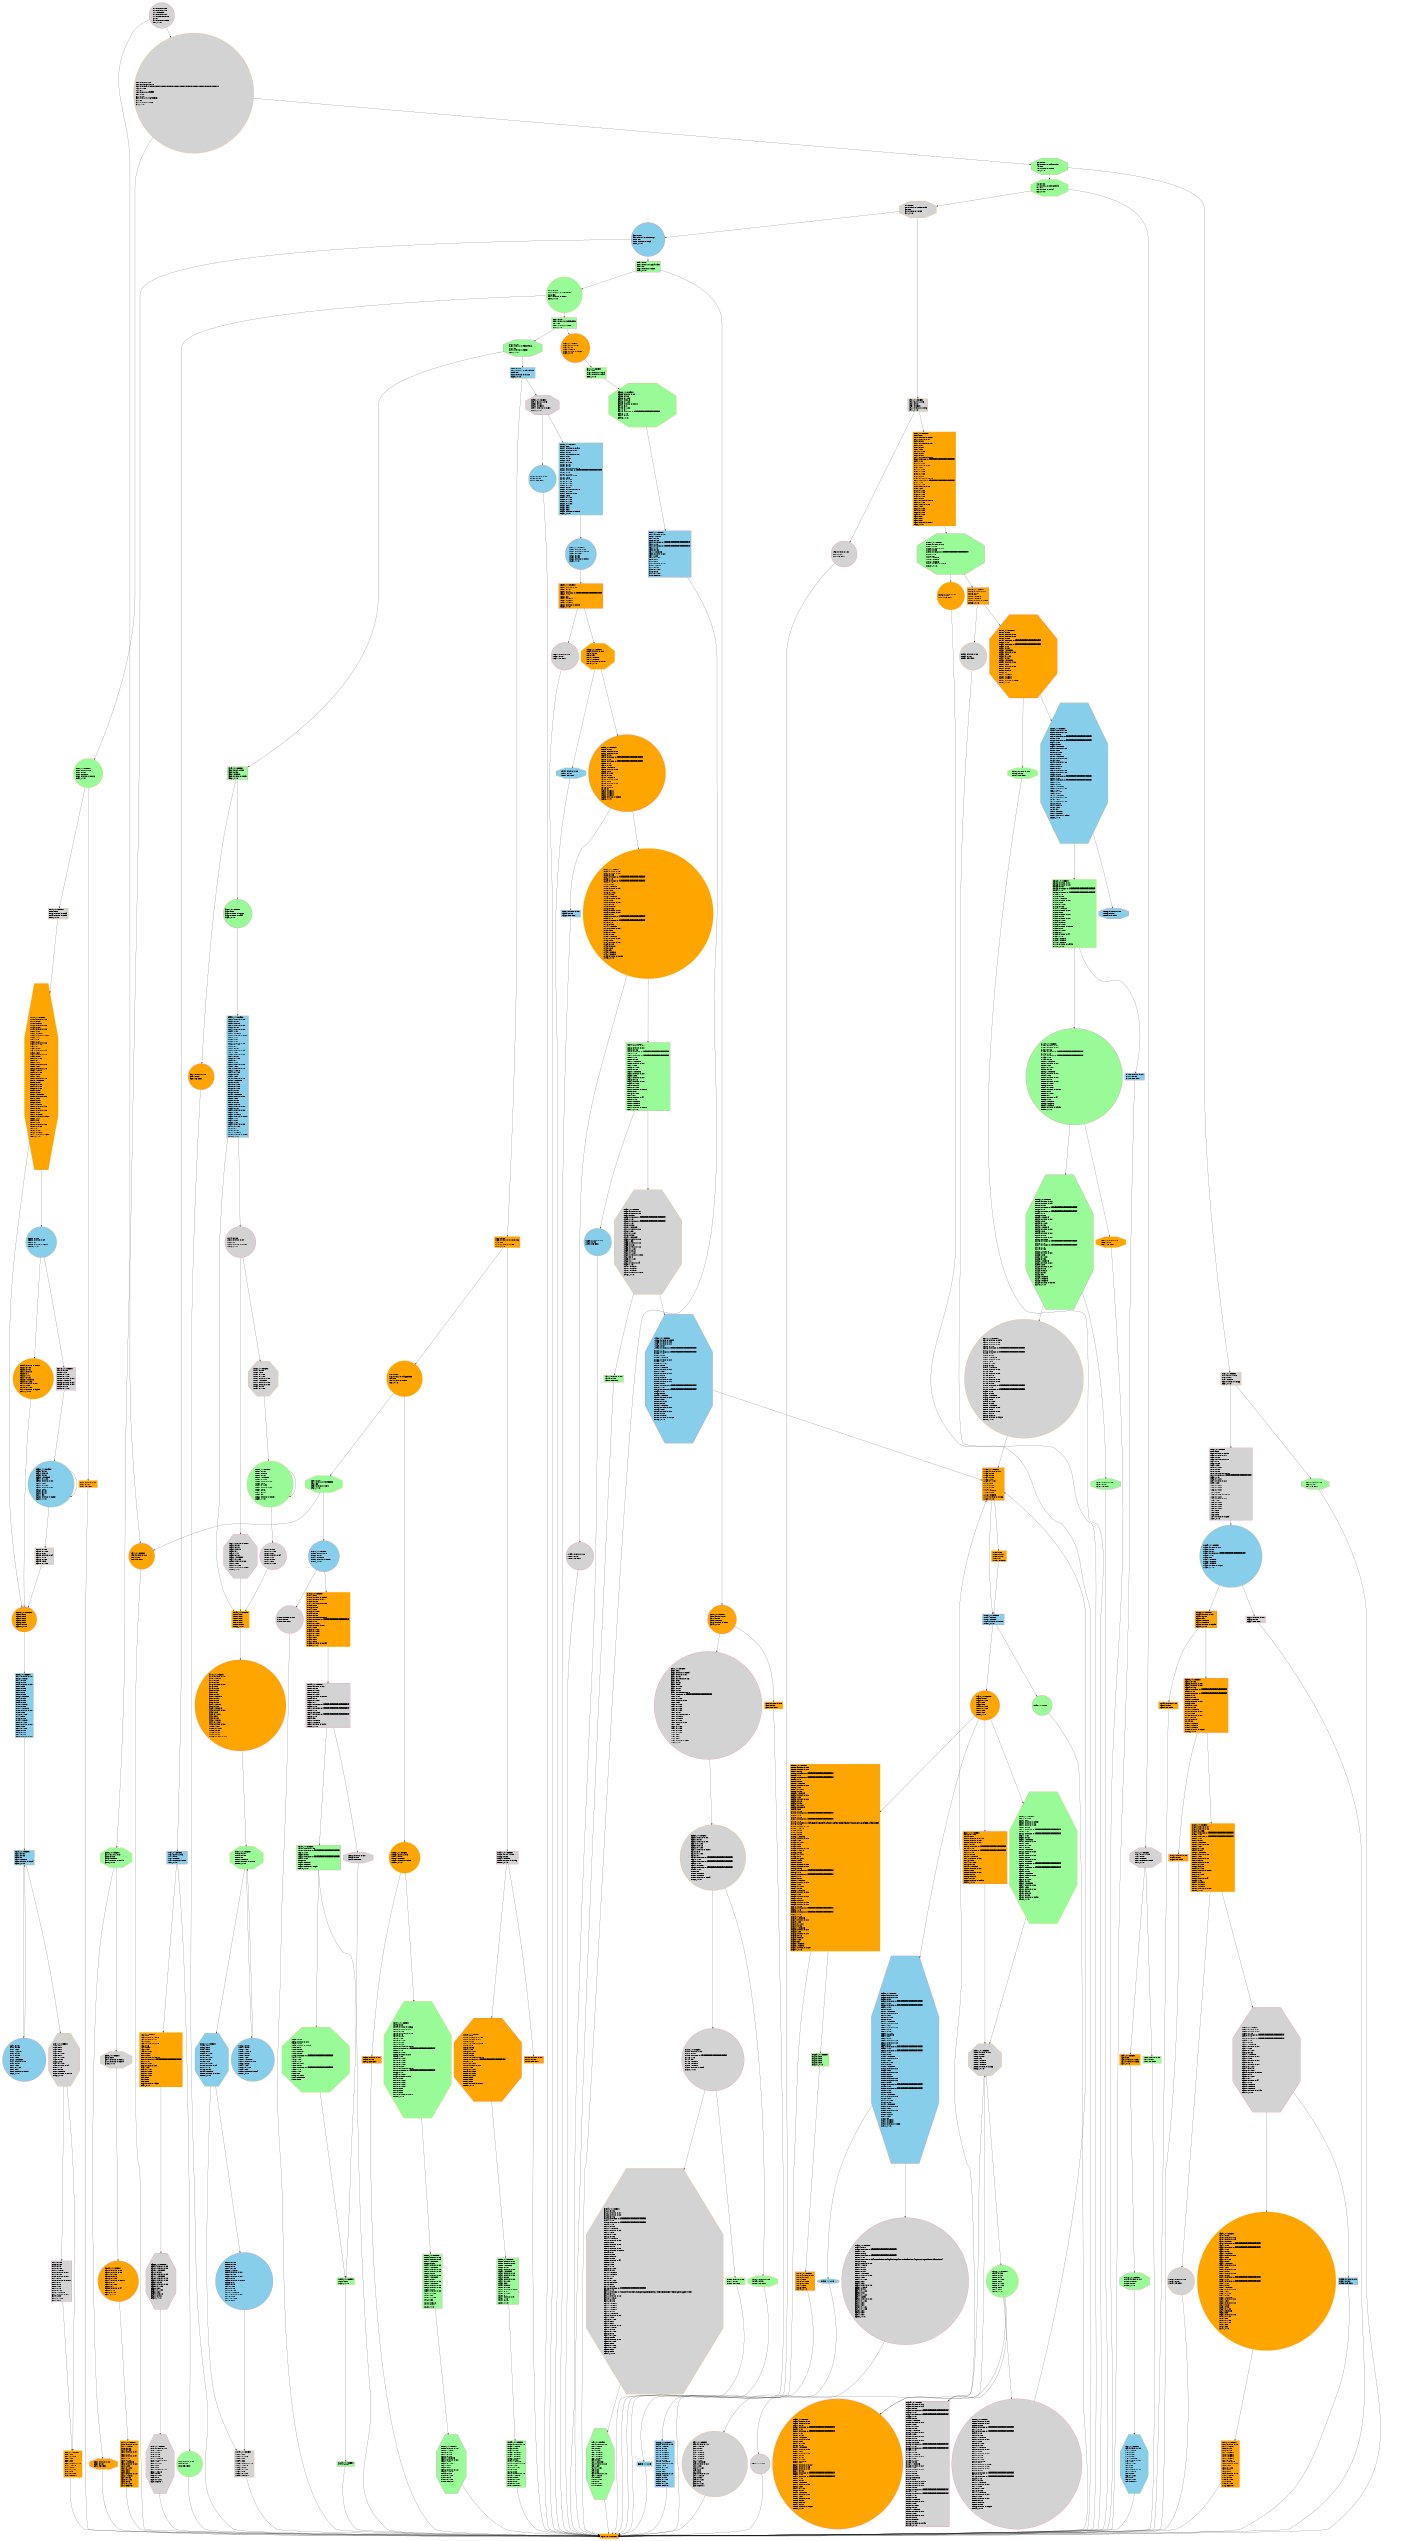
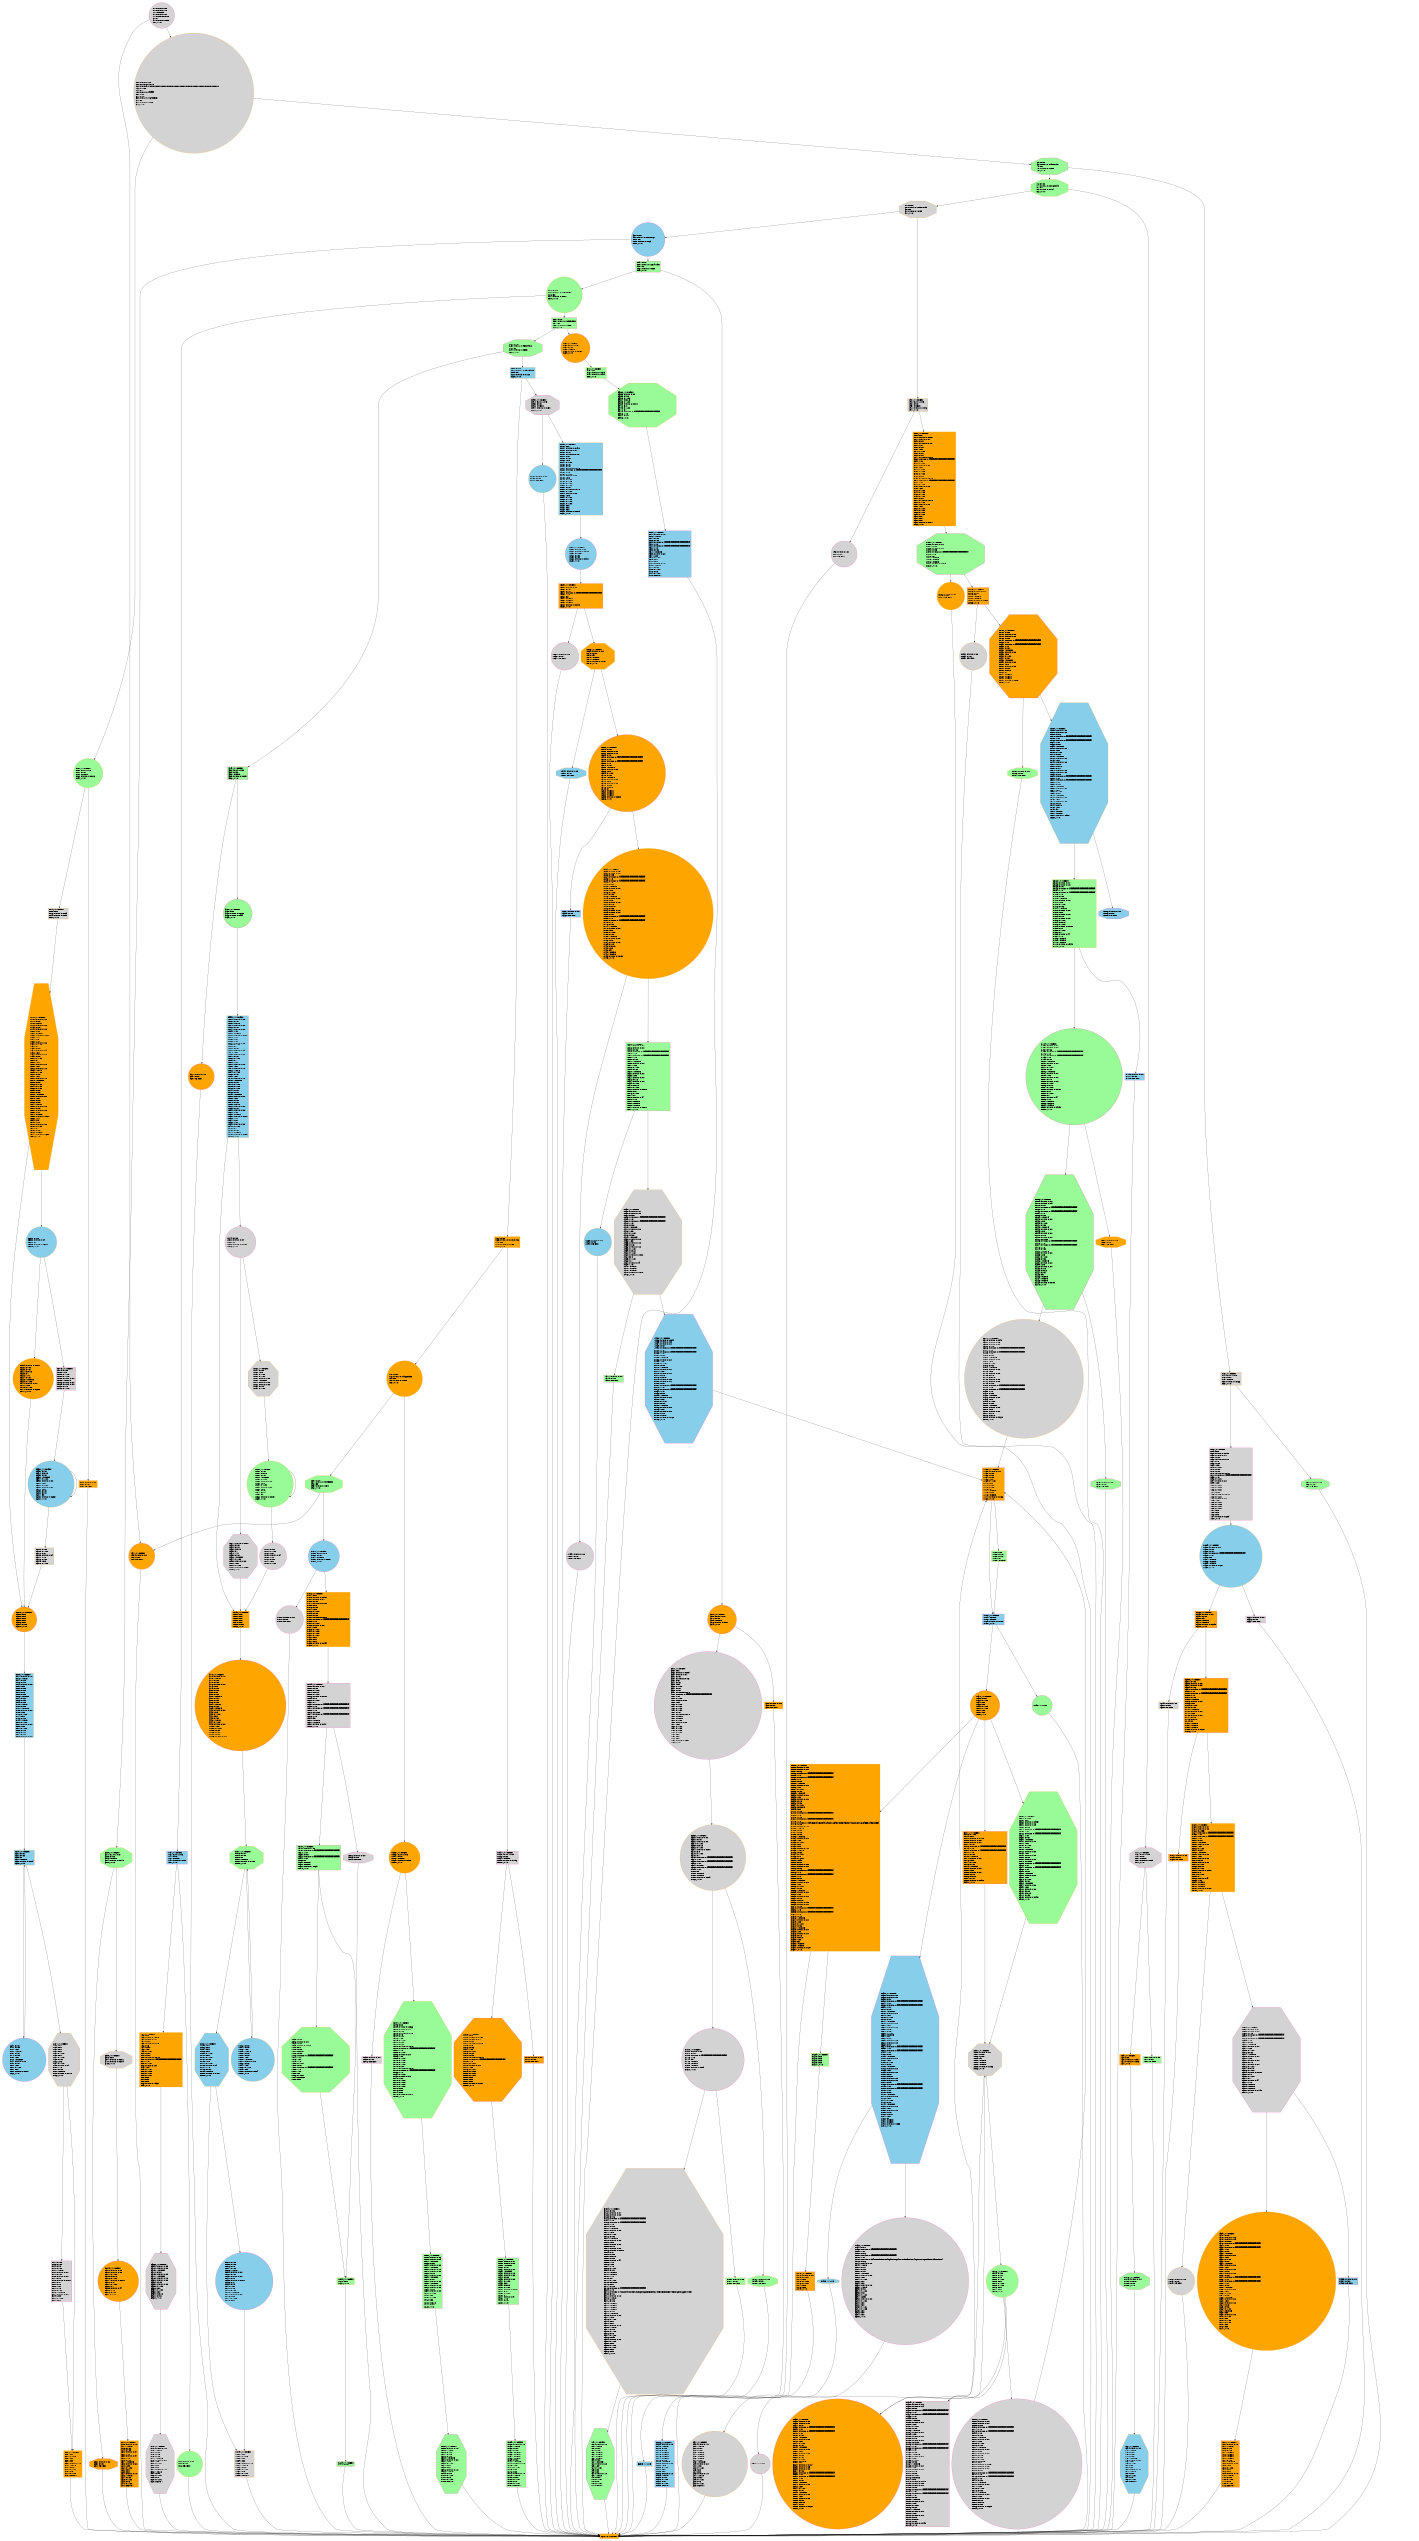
(999, 1556) -> (999, 1556)
(1168, 1705) -> (1168, 1705)
(372, 2060) -> (372, 2060)
